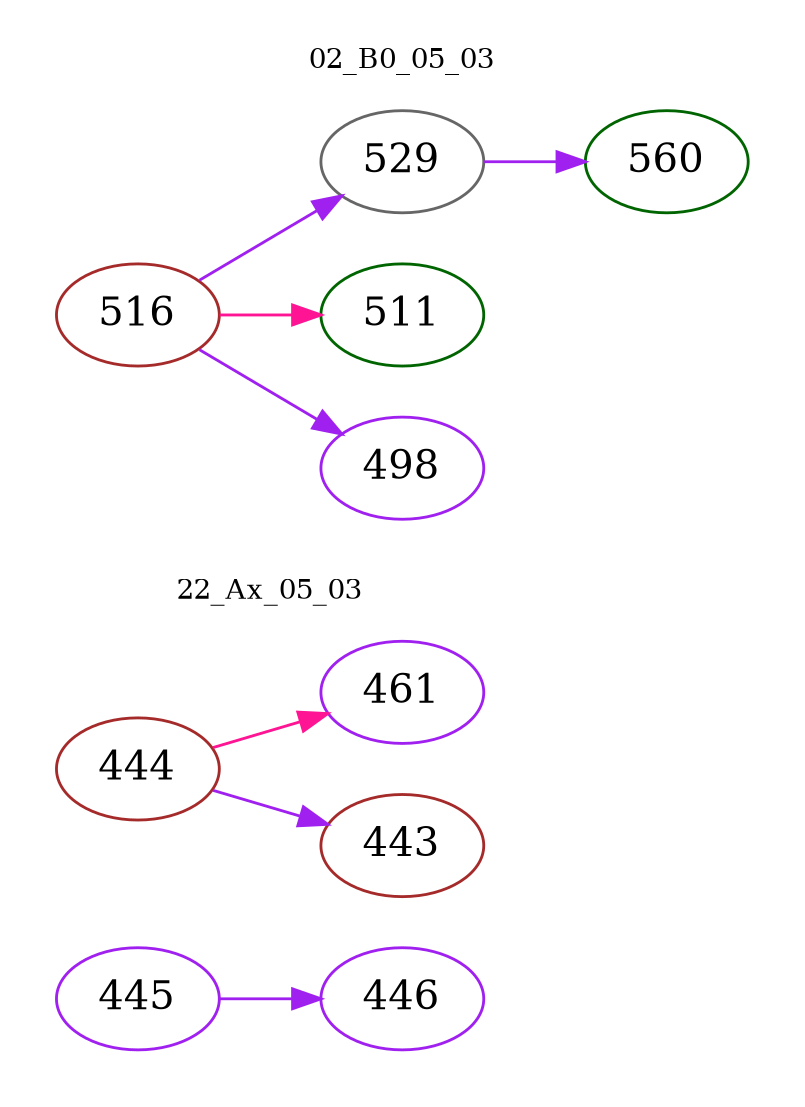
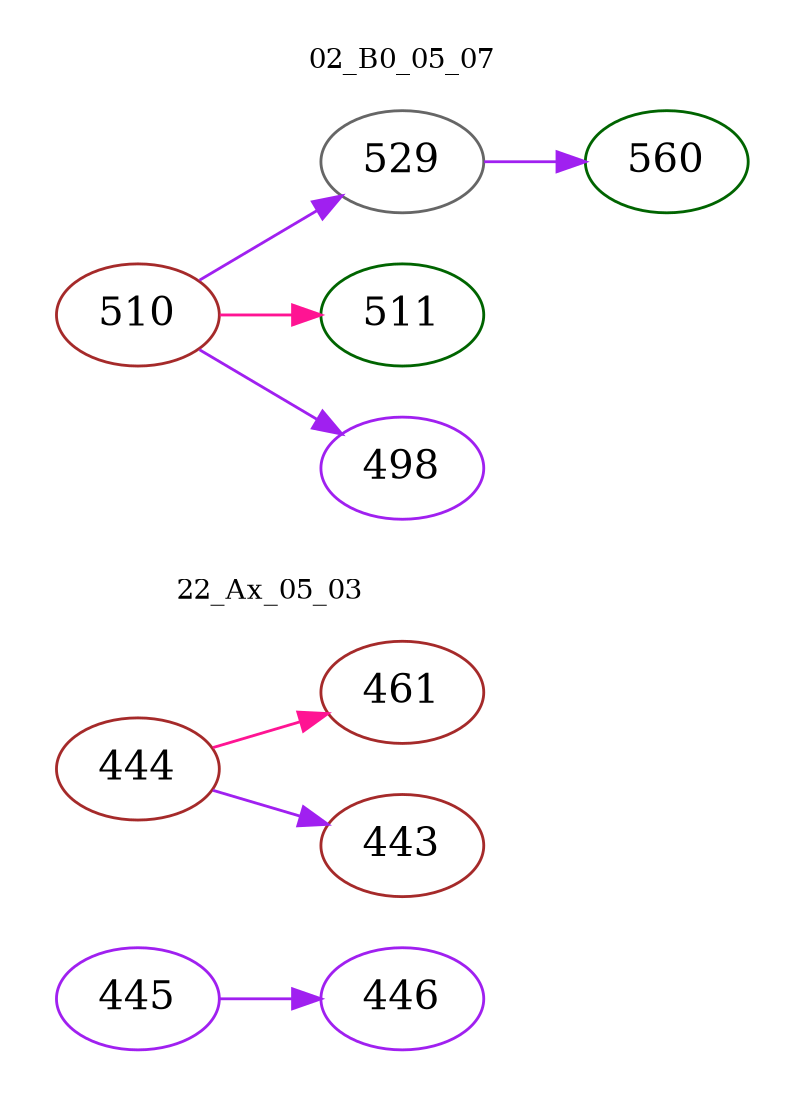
(402, 61) -> (402, 61)
(138, 315) -> (138, 315)
(402, 692) -> (402, 692)
